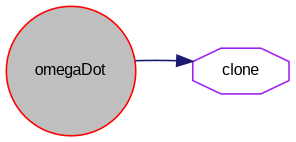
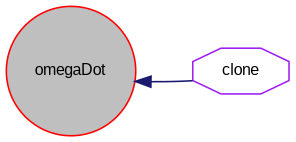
(156, 60) -> (172, 82)
